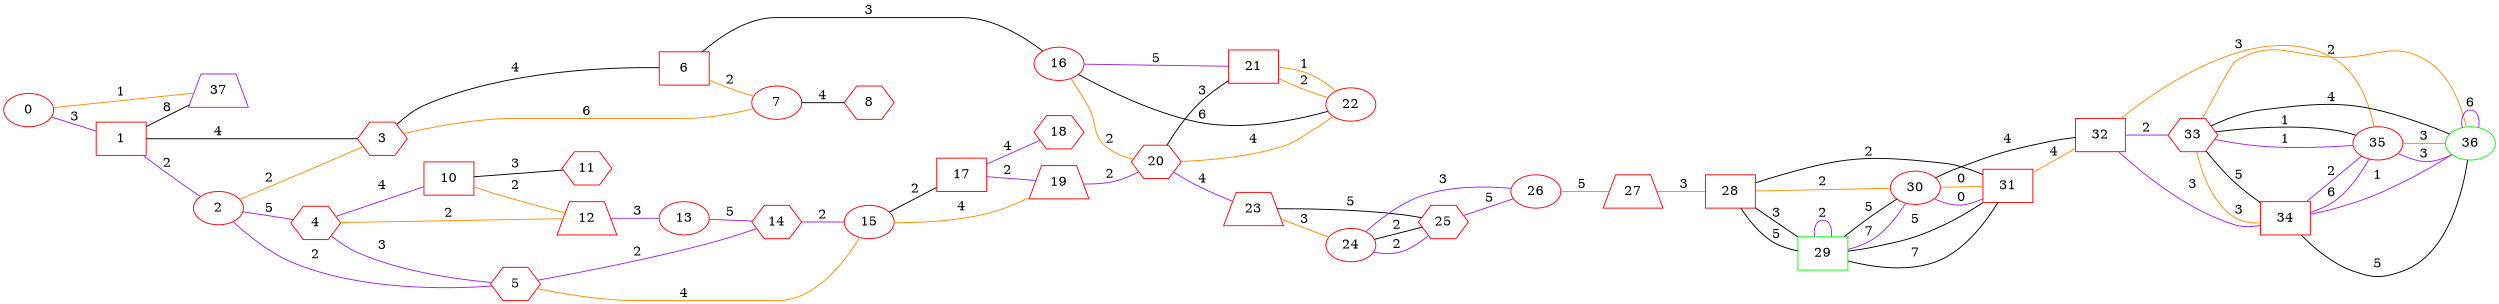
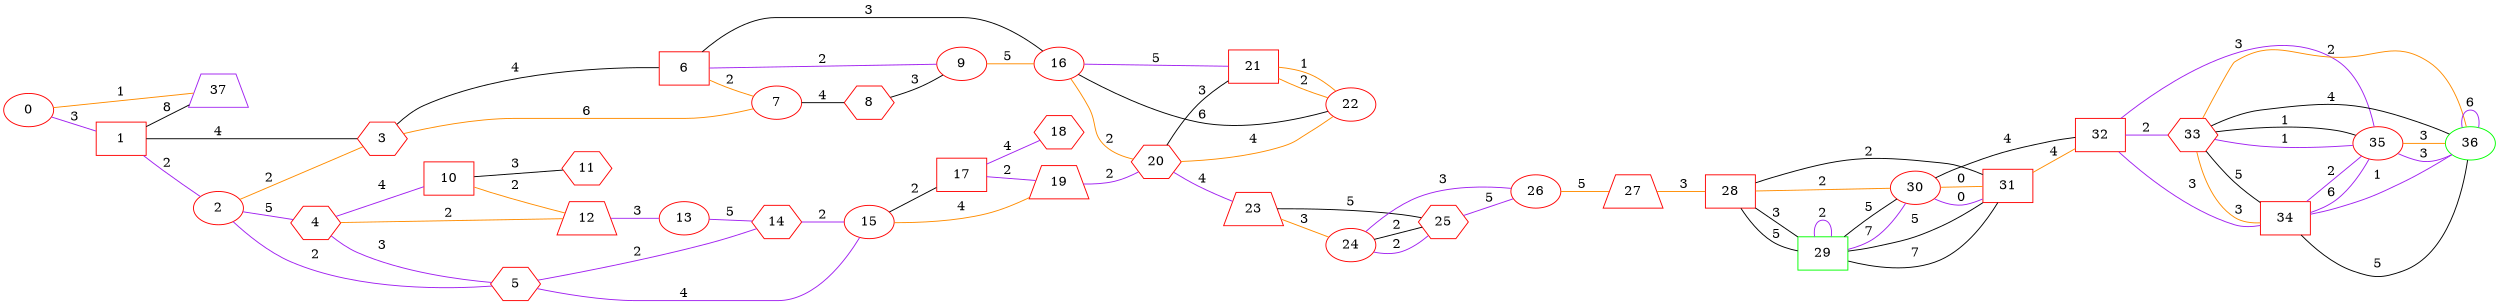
(2237, 53) -> (2237, 53)
none -> (962, 64)
(711, 301) -> (711, 301)
